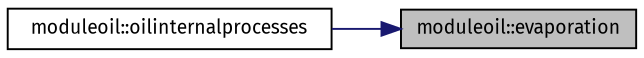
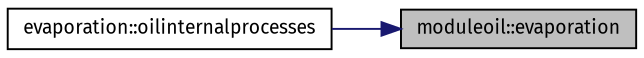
(170, 29) -> (170, 29)
